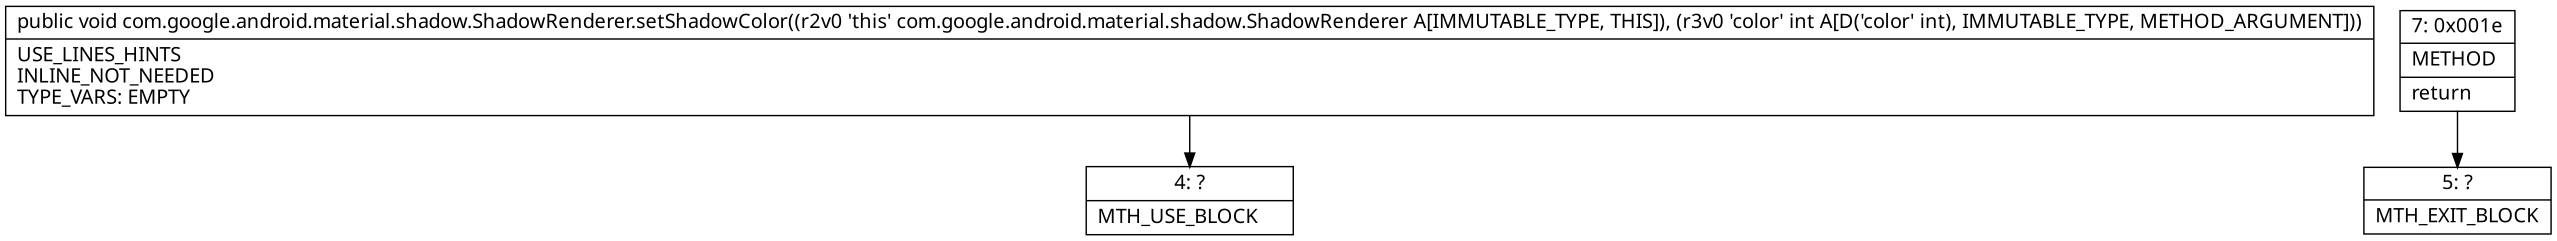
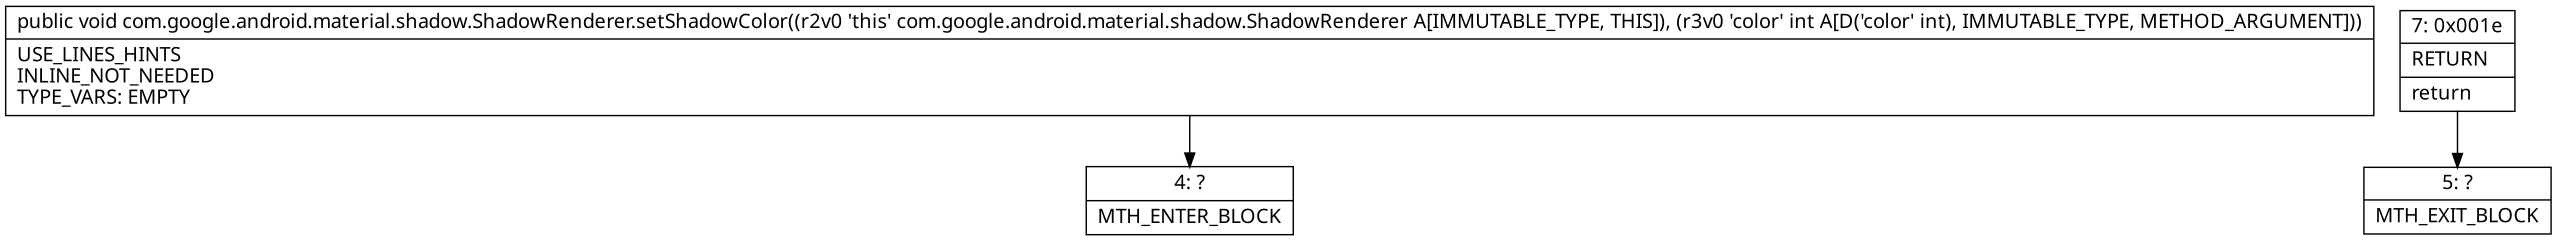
(2455, 60) -> (2450, 60)
(1178, 217) -> (1190, 217)
